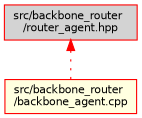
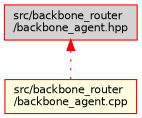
(71, 22) -> (71, 22)
